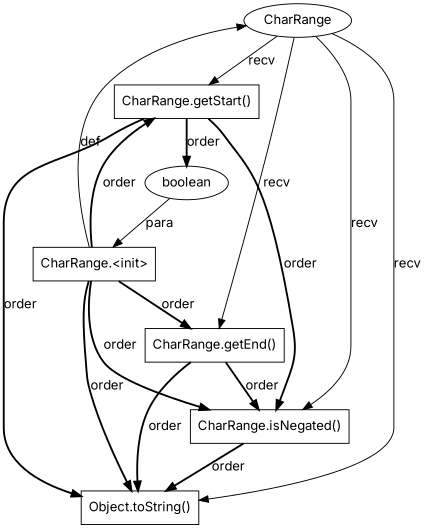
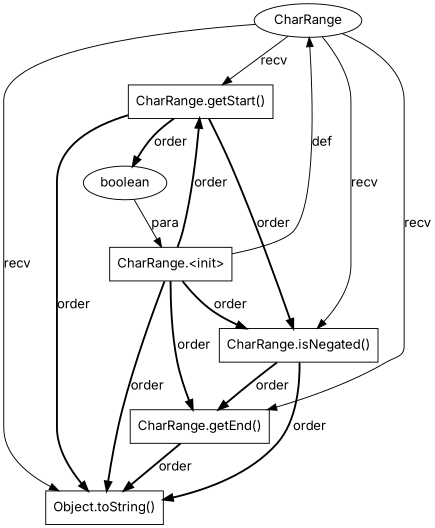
(239, 382) -> (251, 383)
